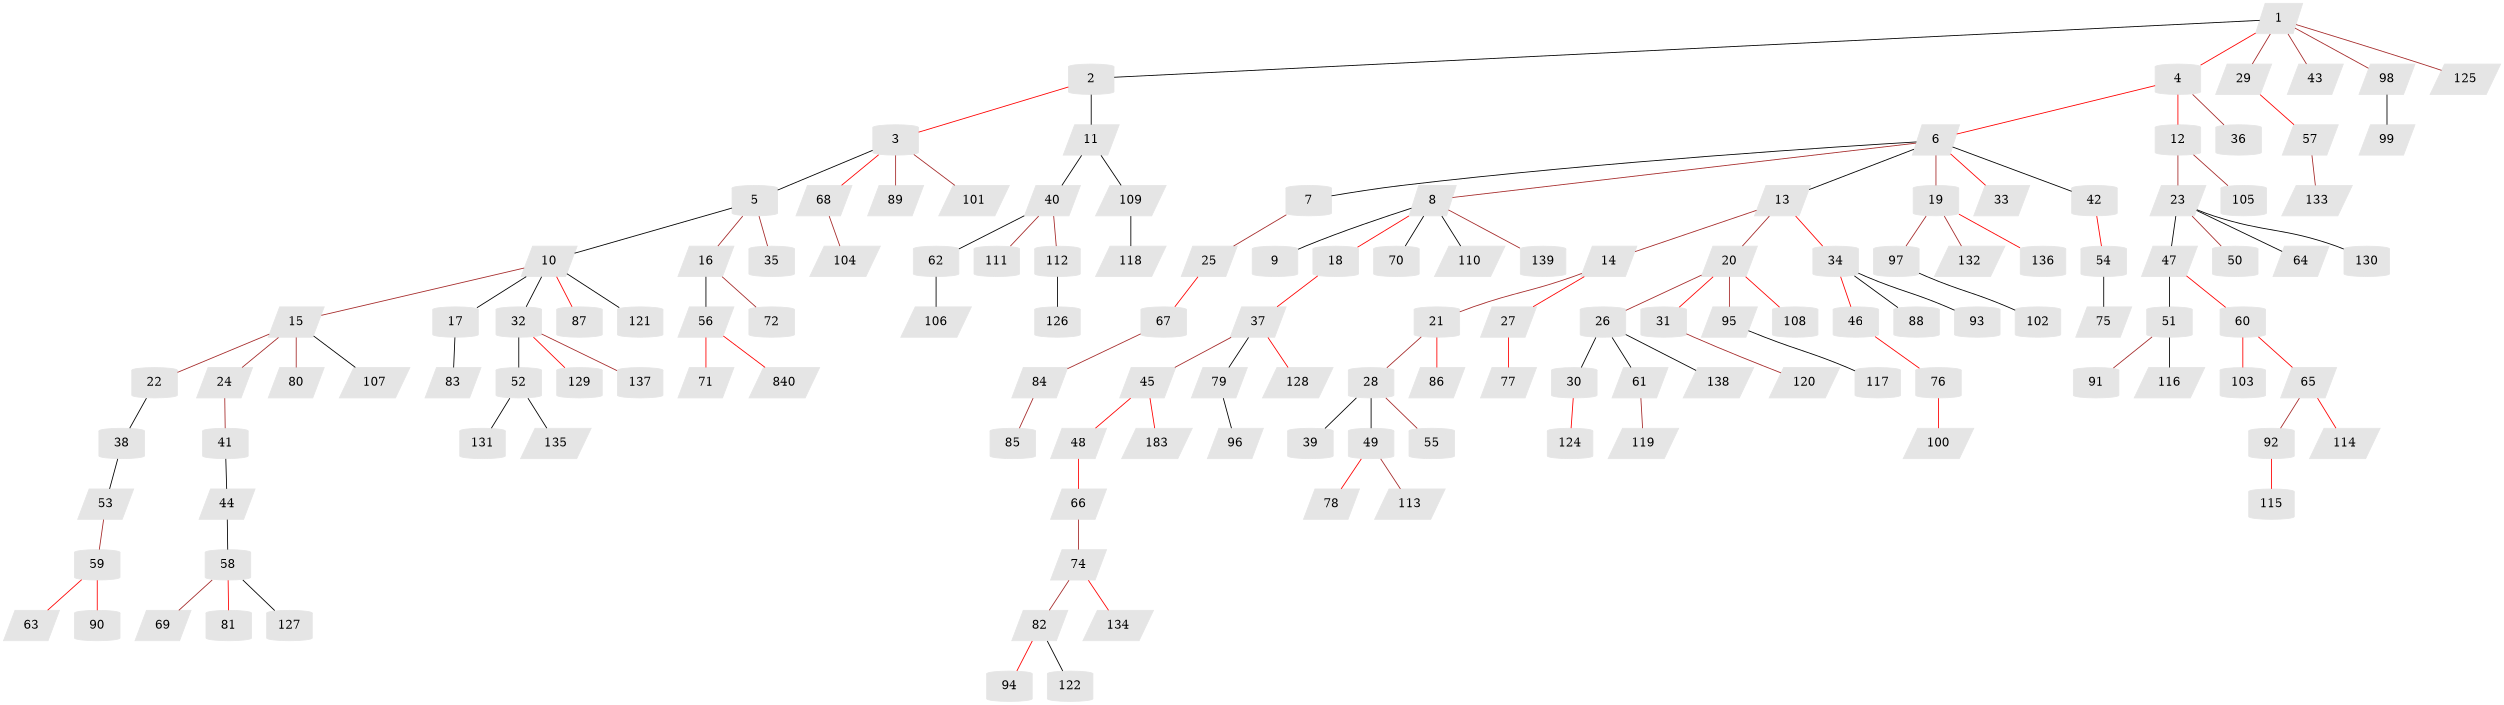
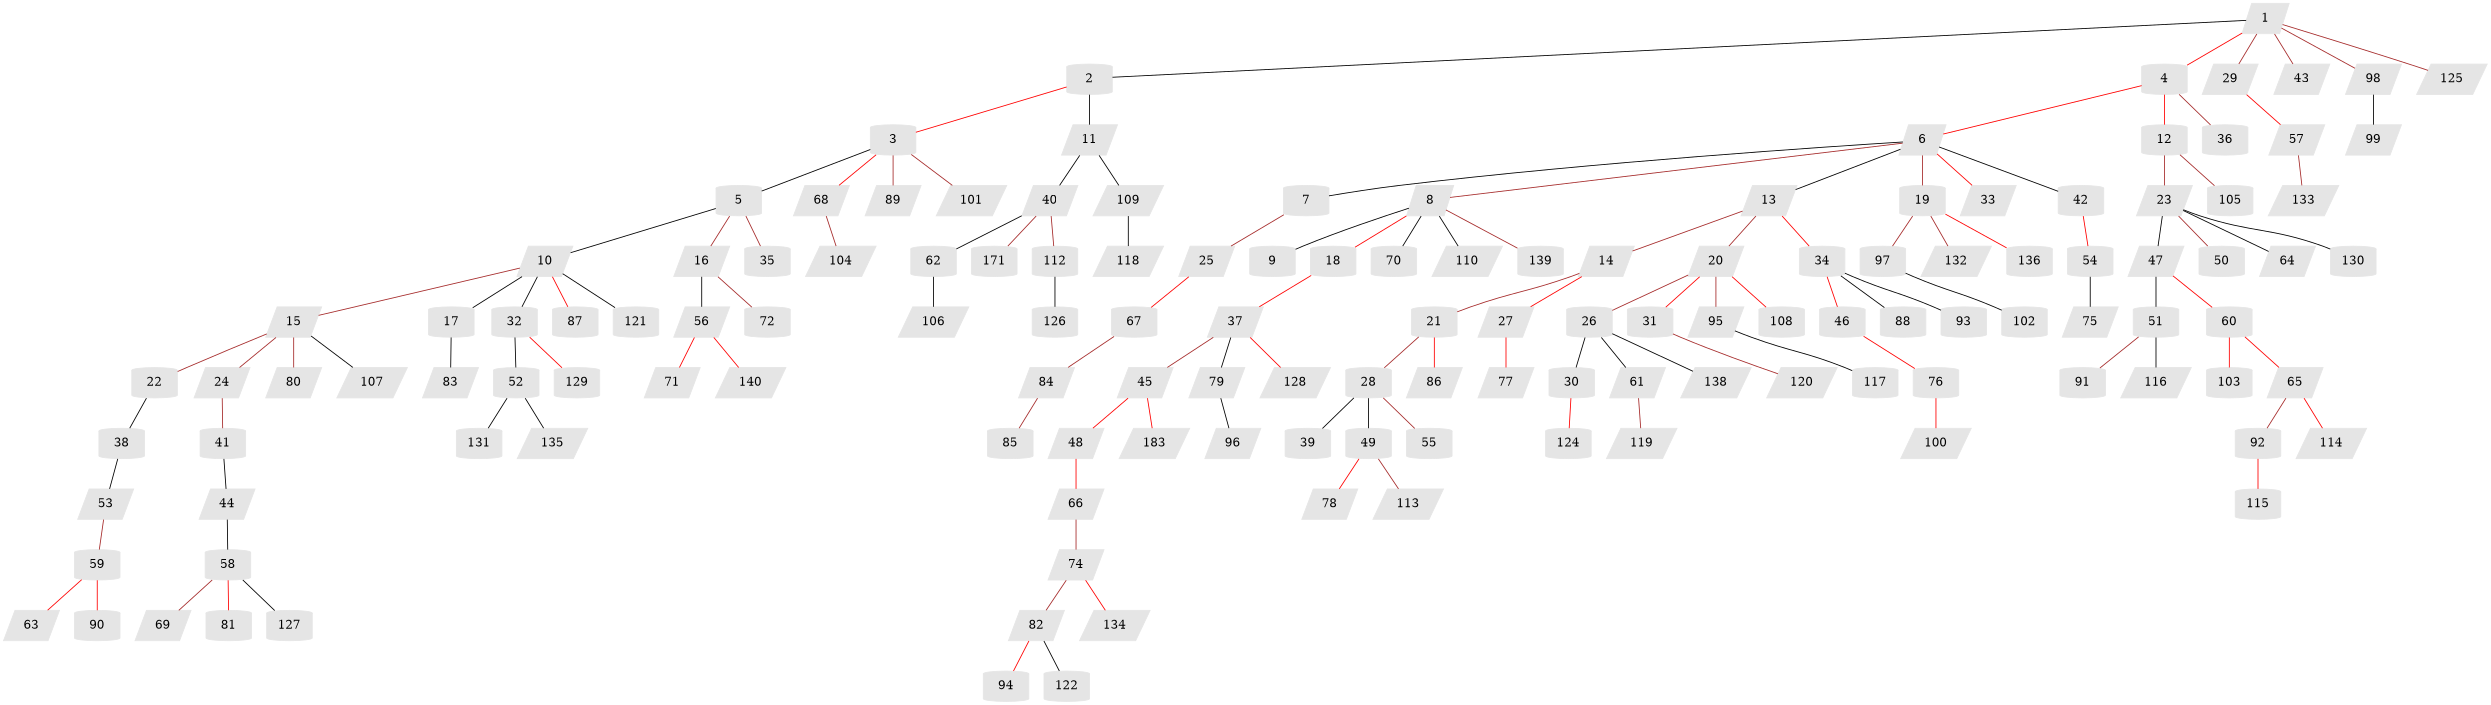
(997, 261) -> (994, 261)
(640, 383) -> none
(784, 383) -> (751, 383)
